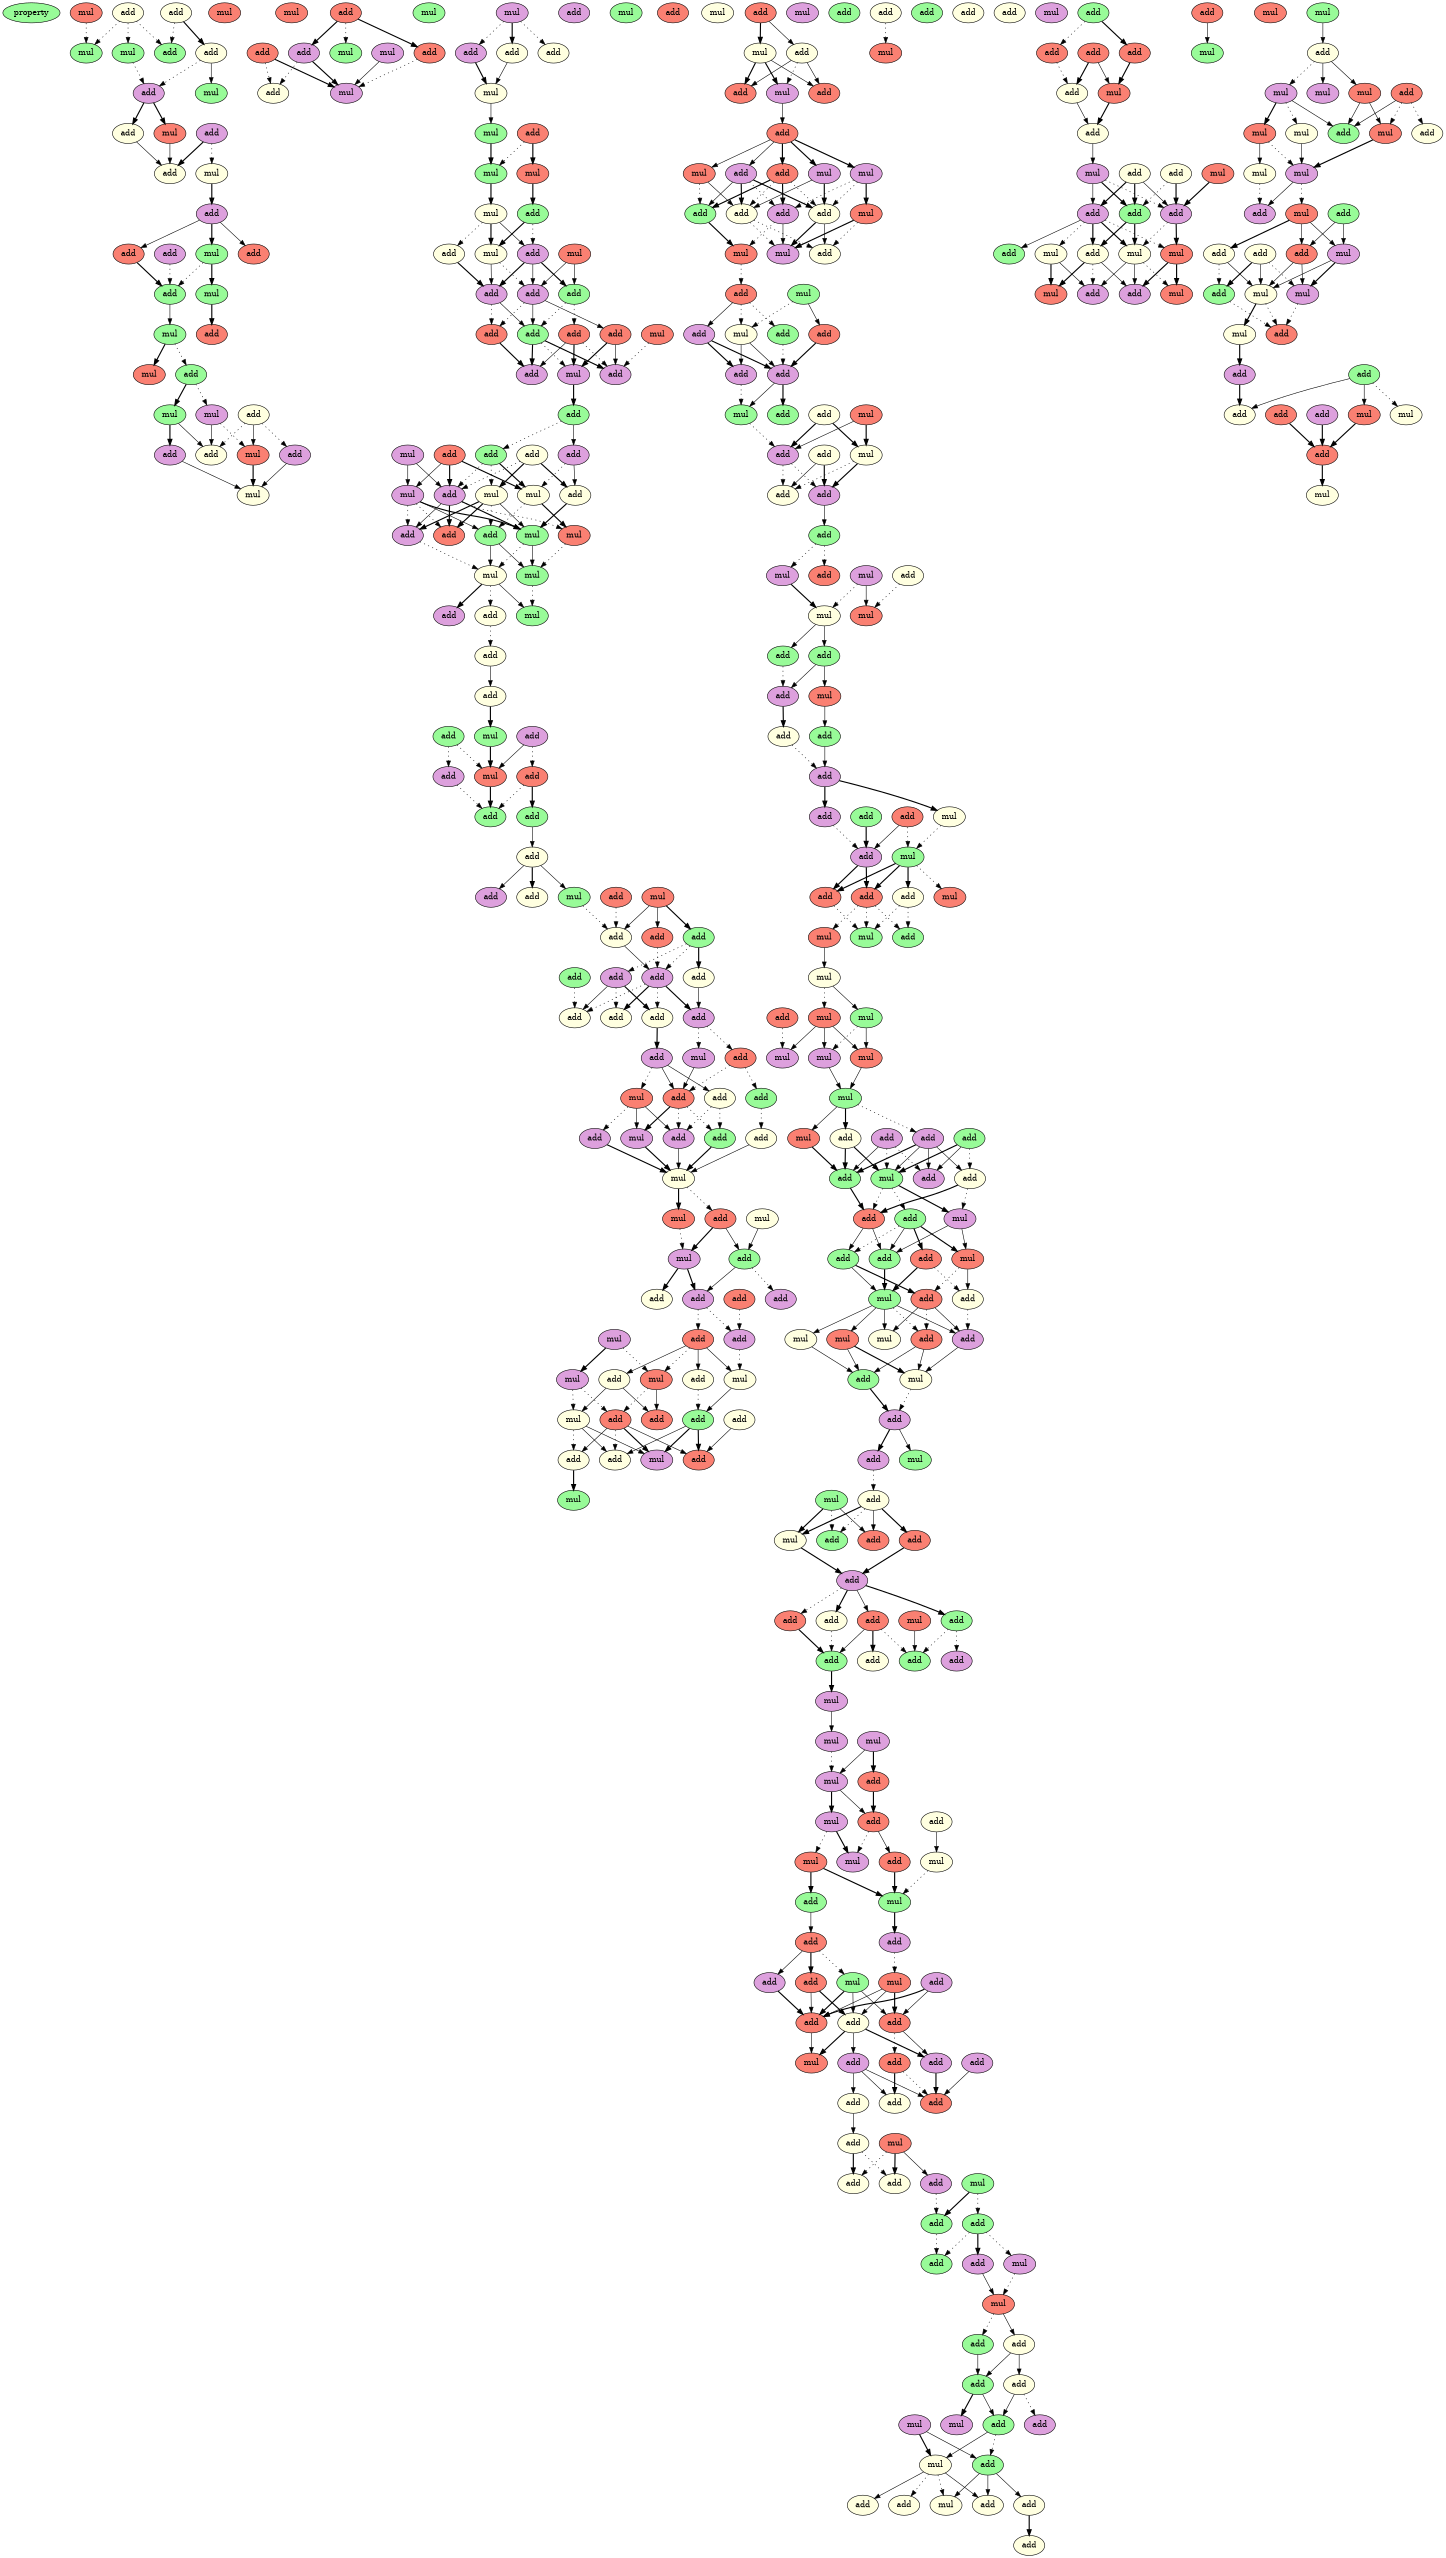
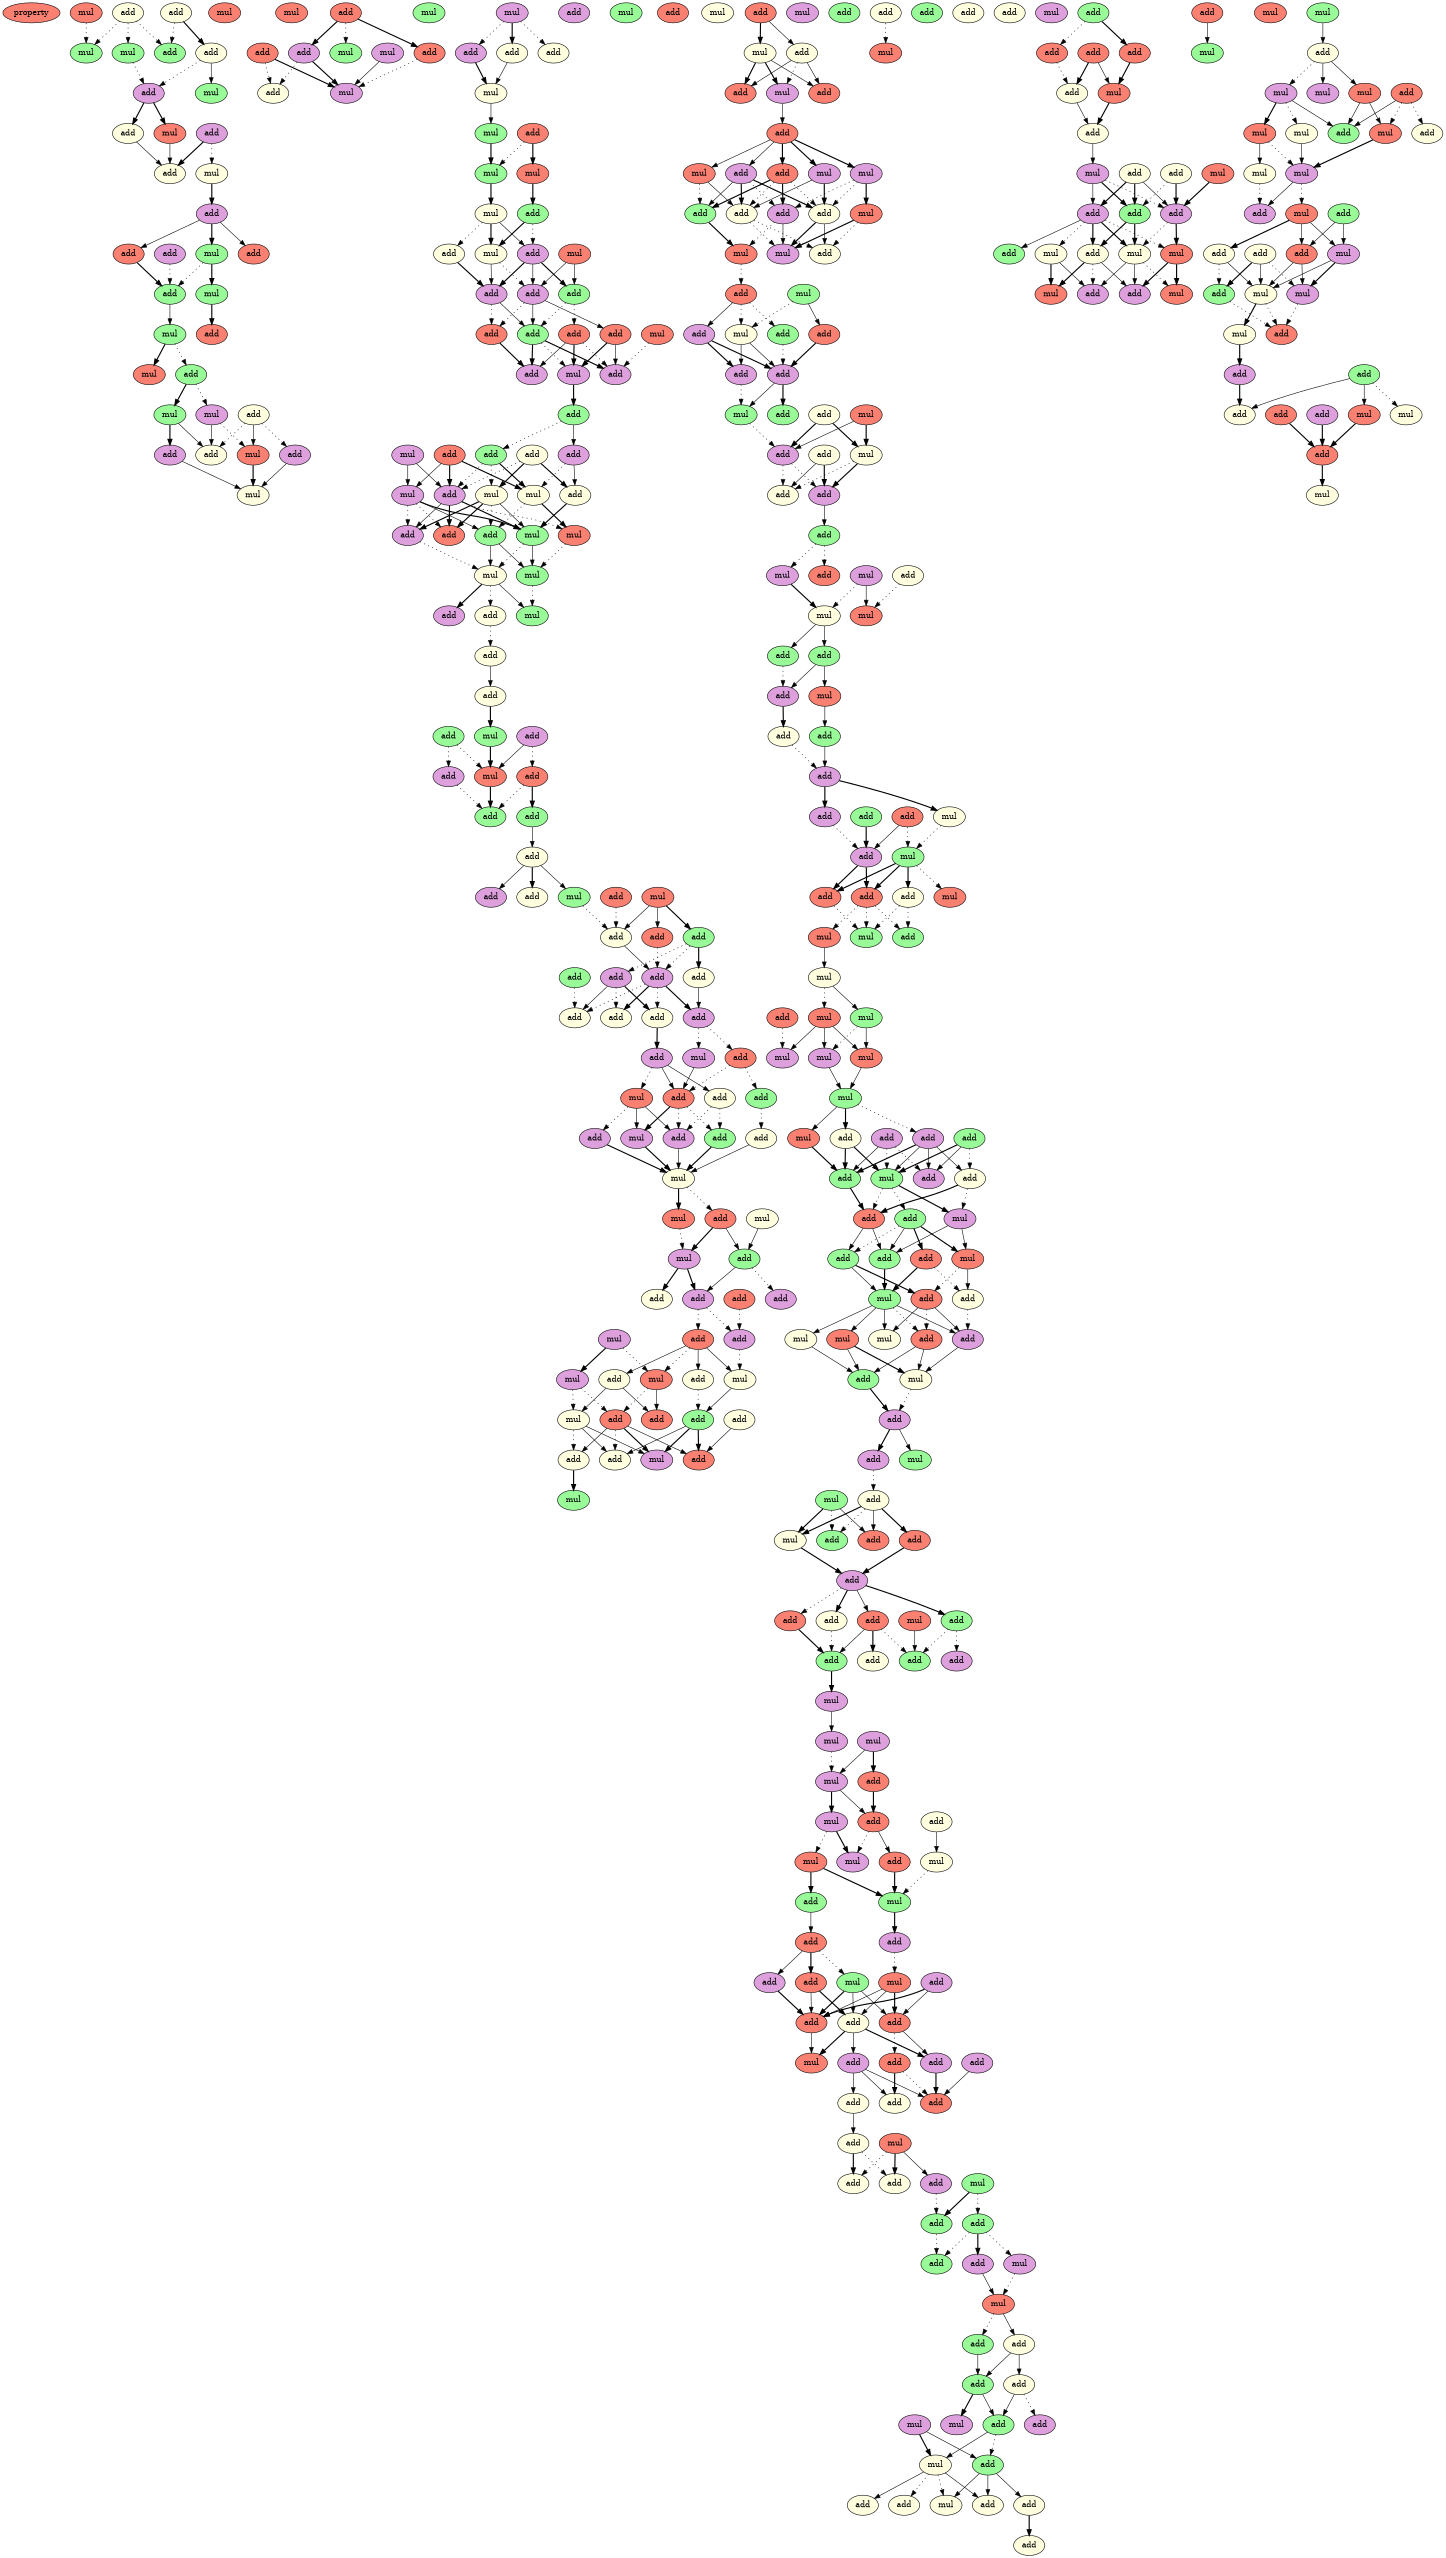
(31, 13) -> (31, 13)
